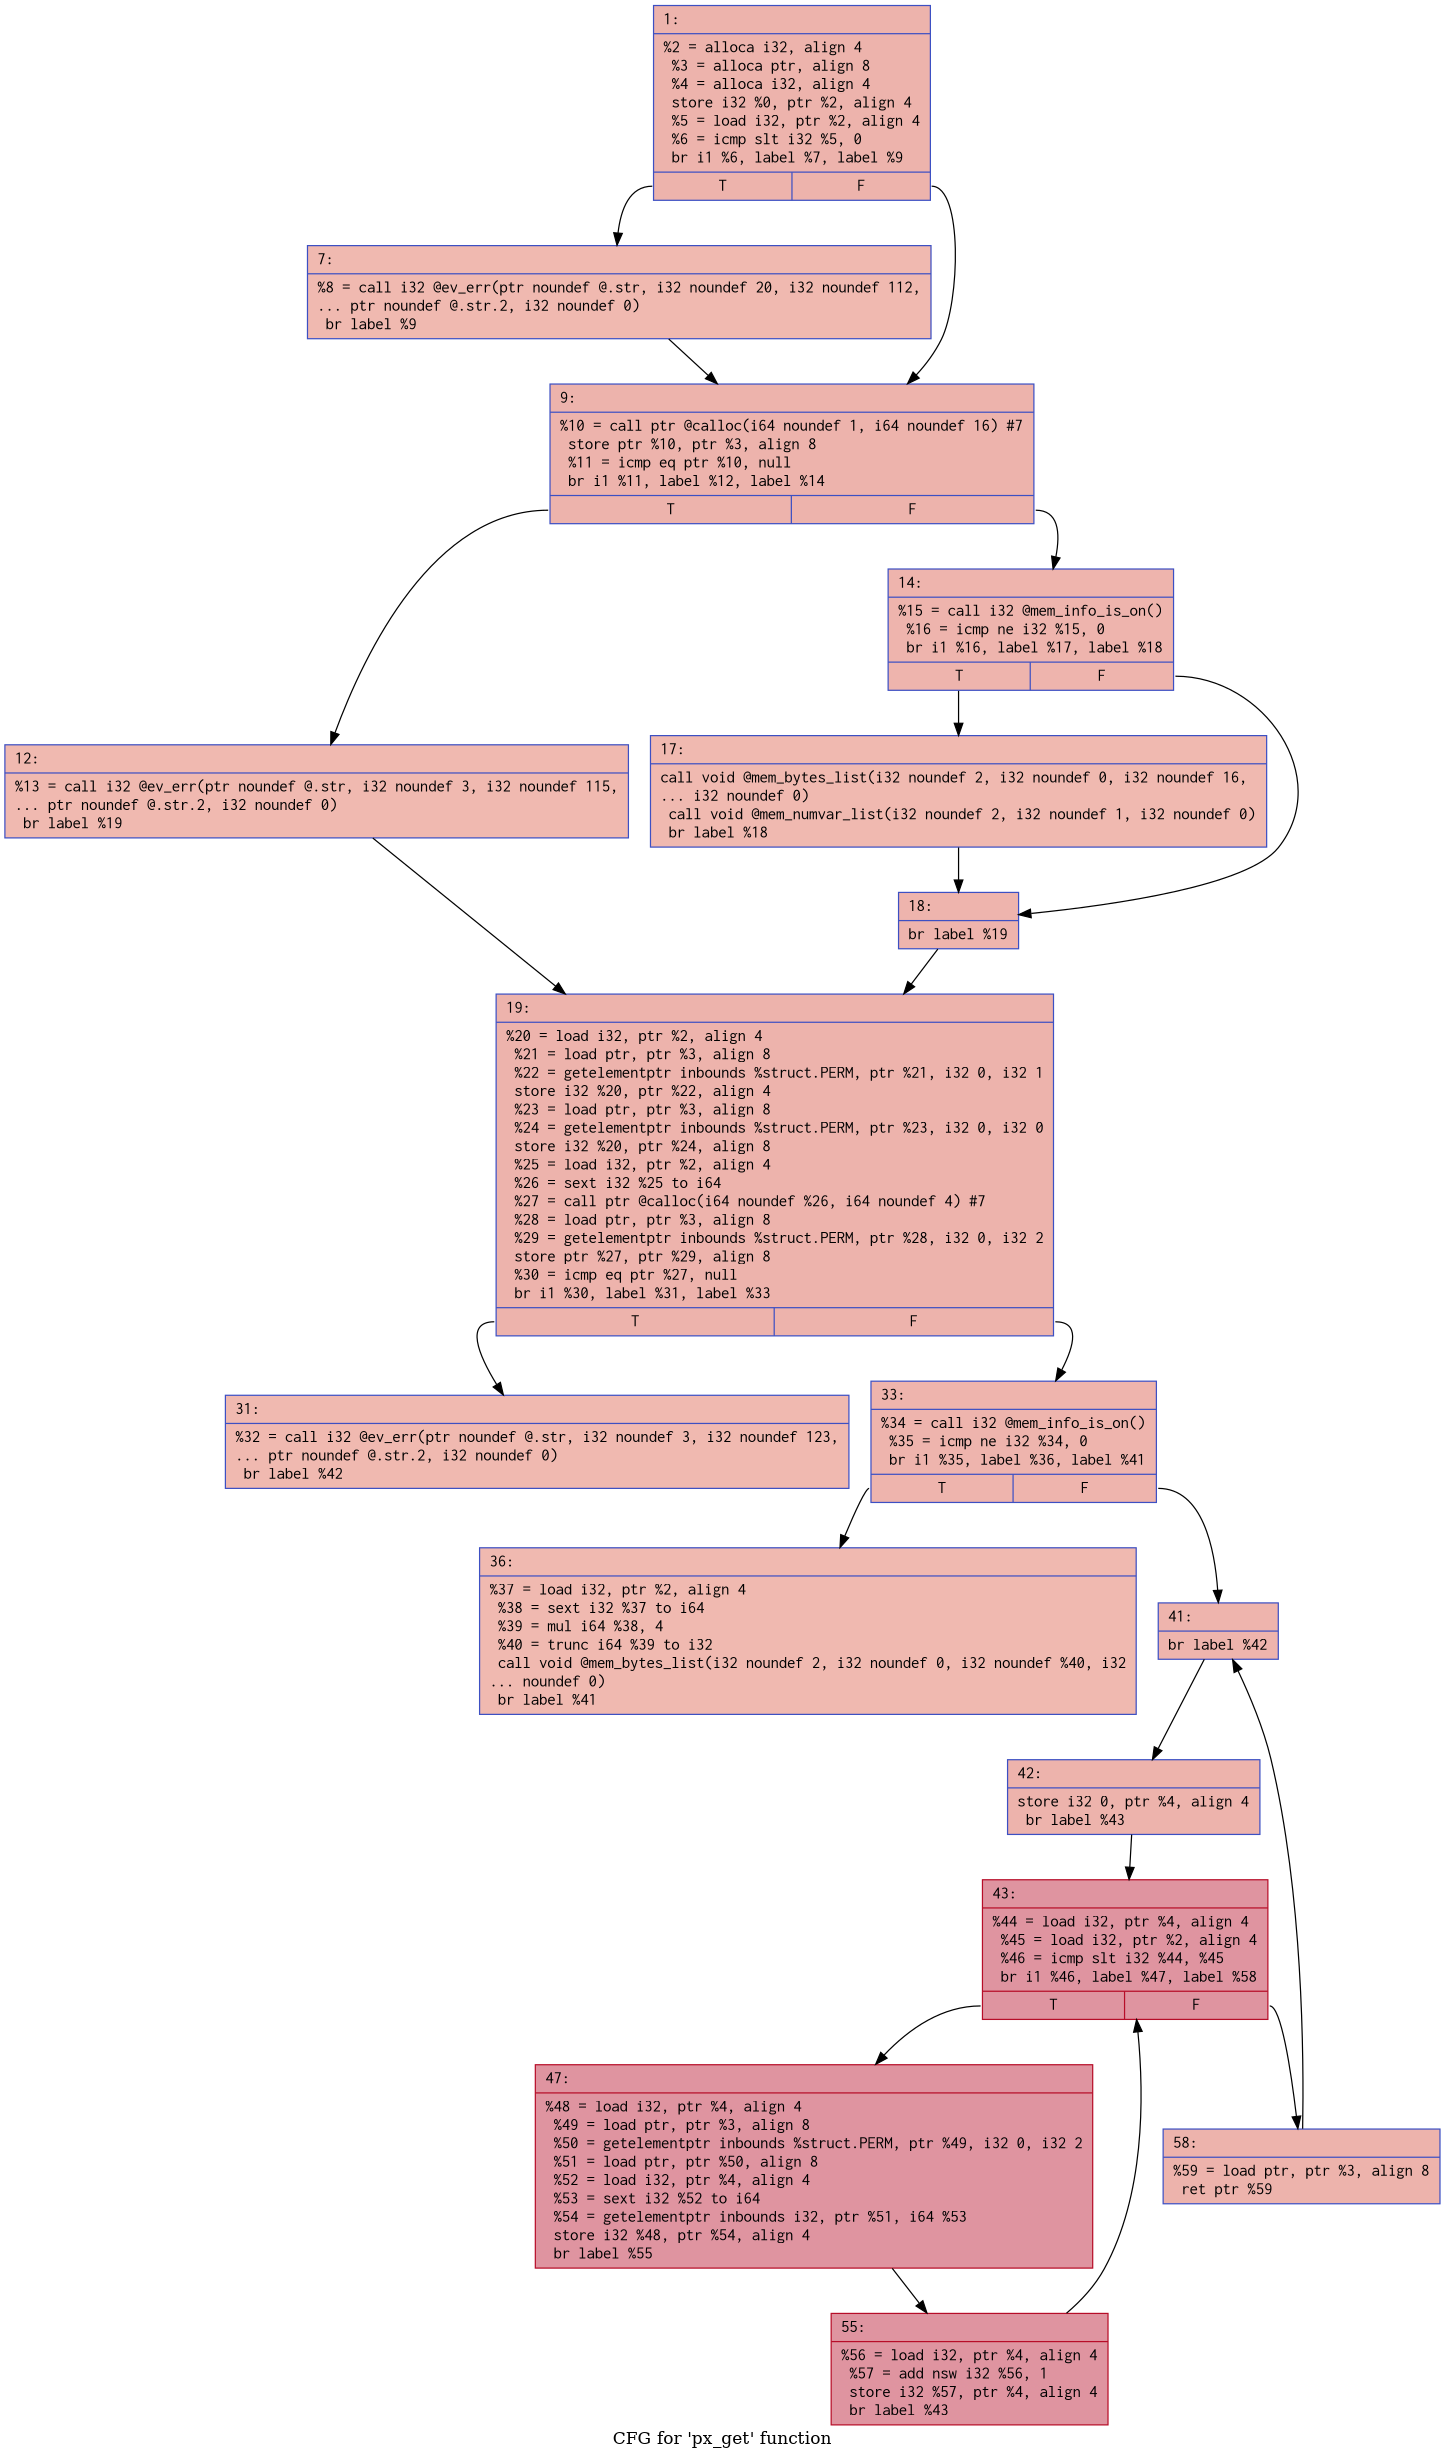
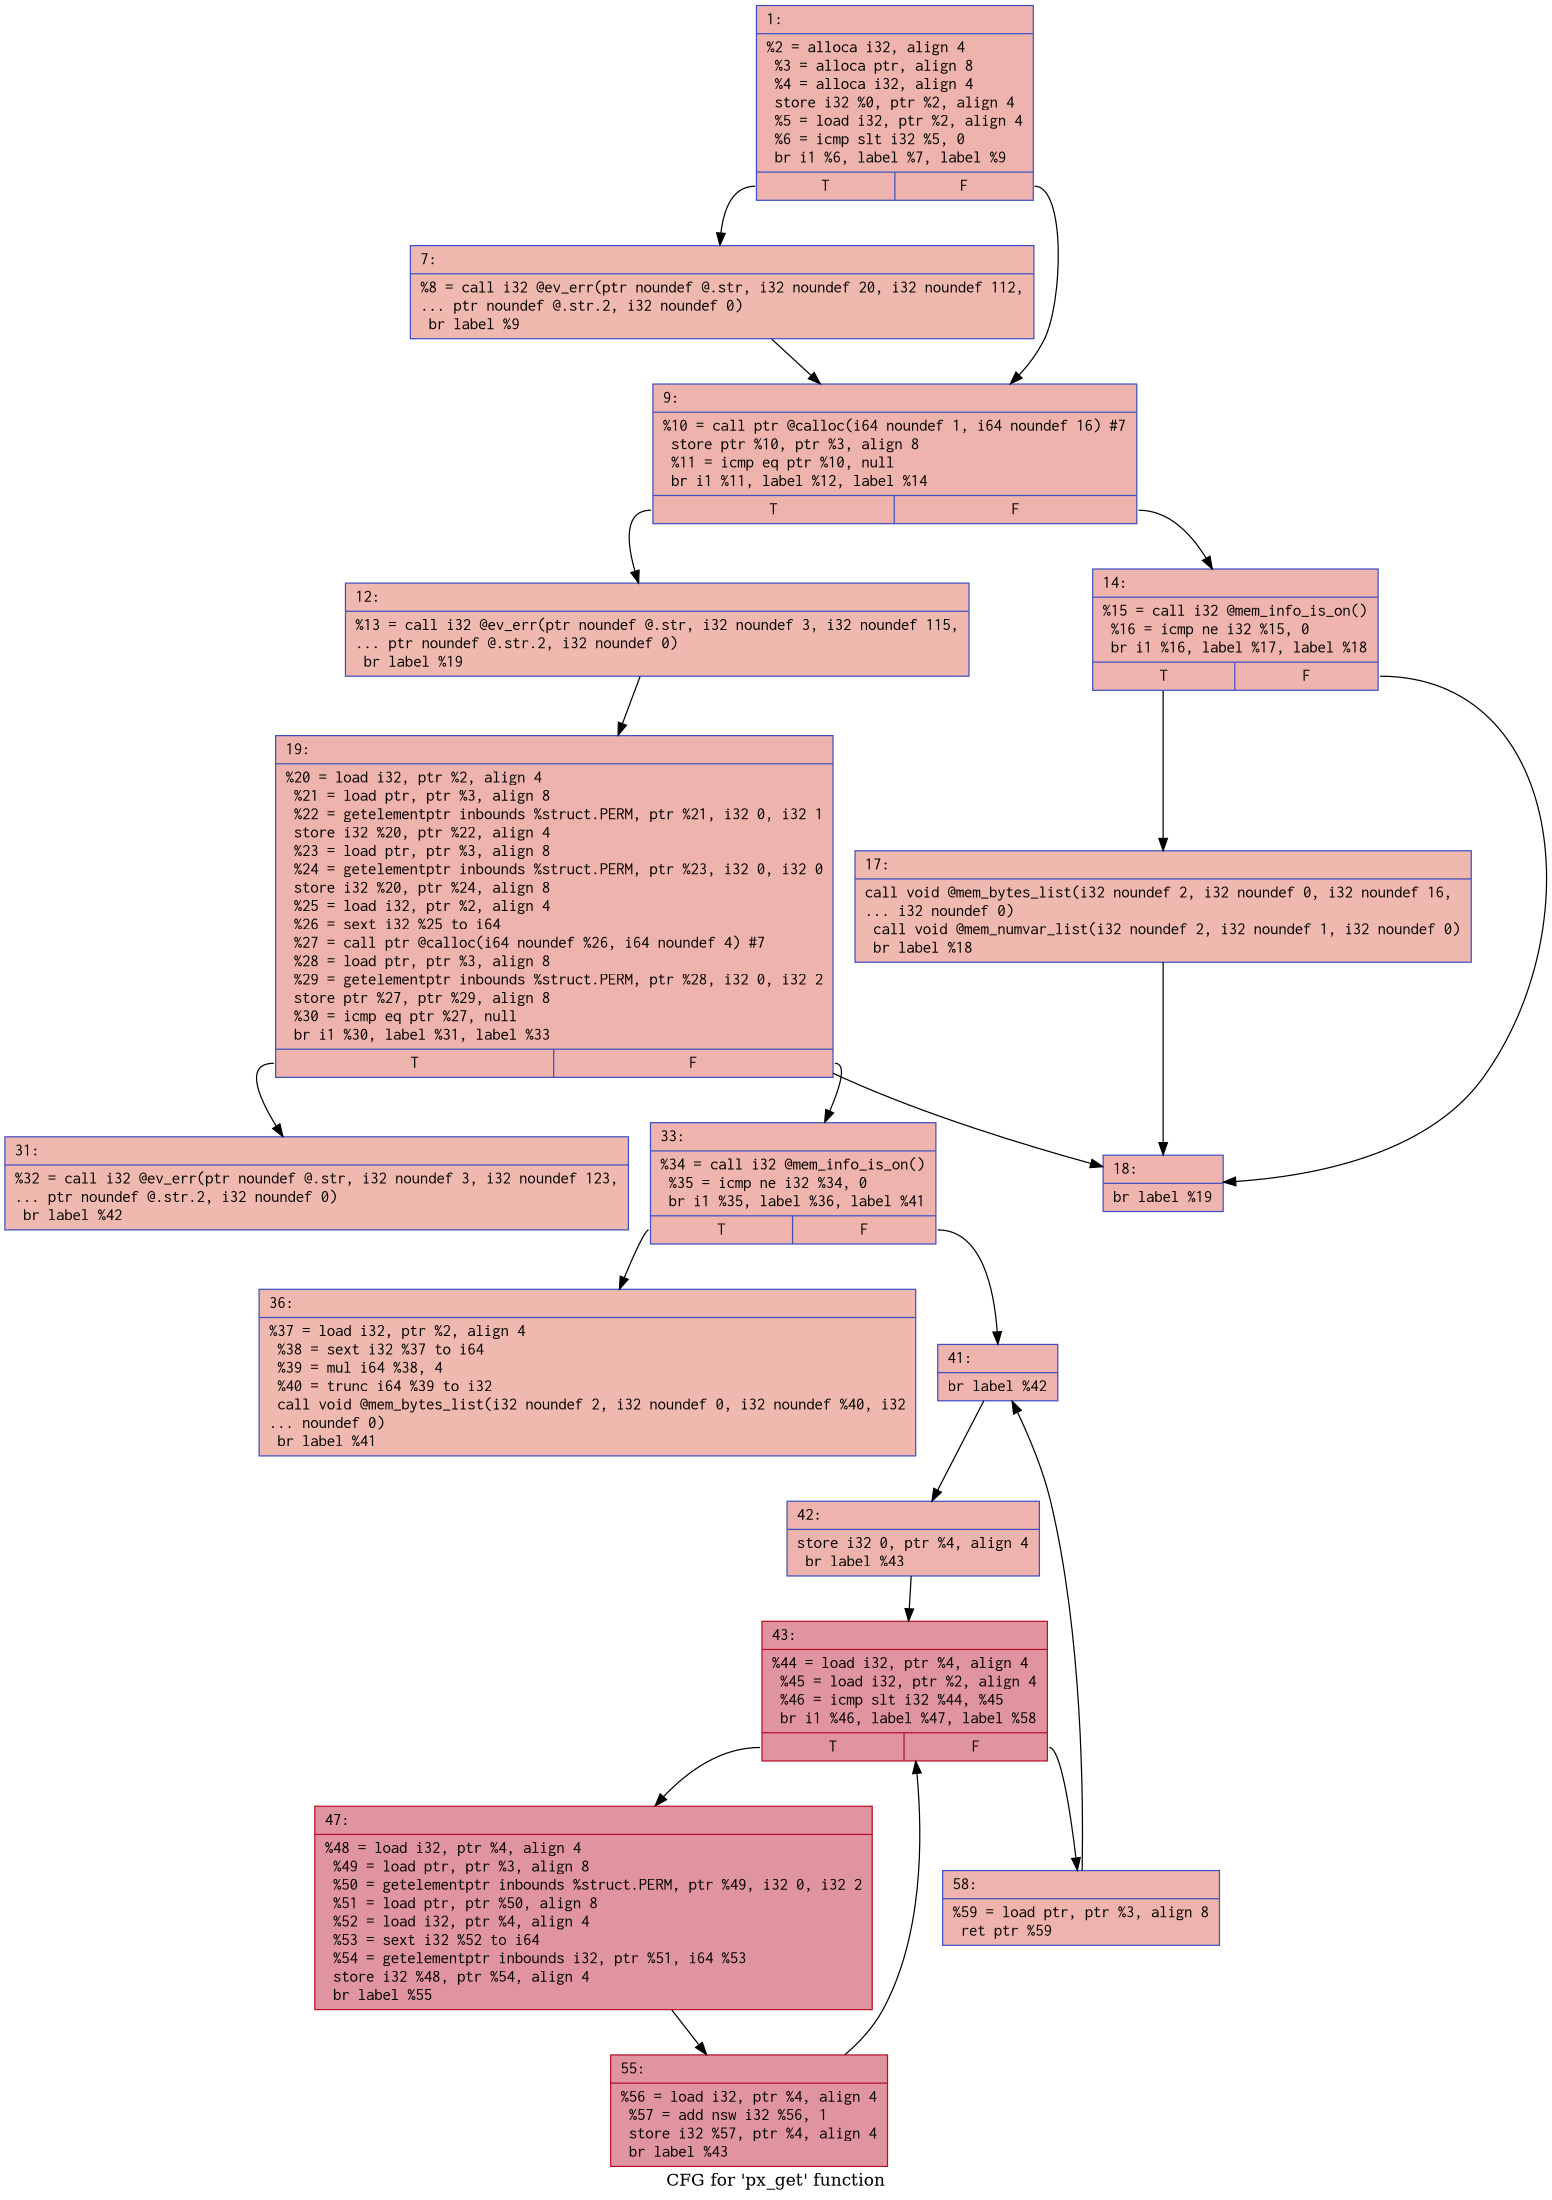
(925, 967) -> (960, 1123)
